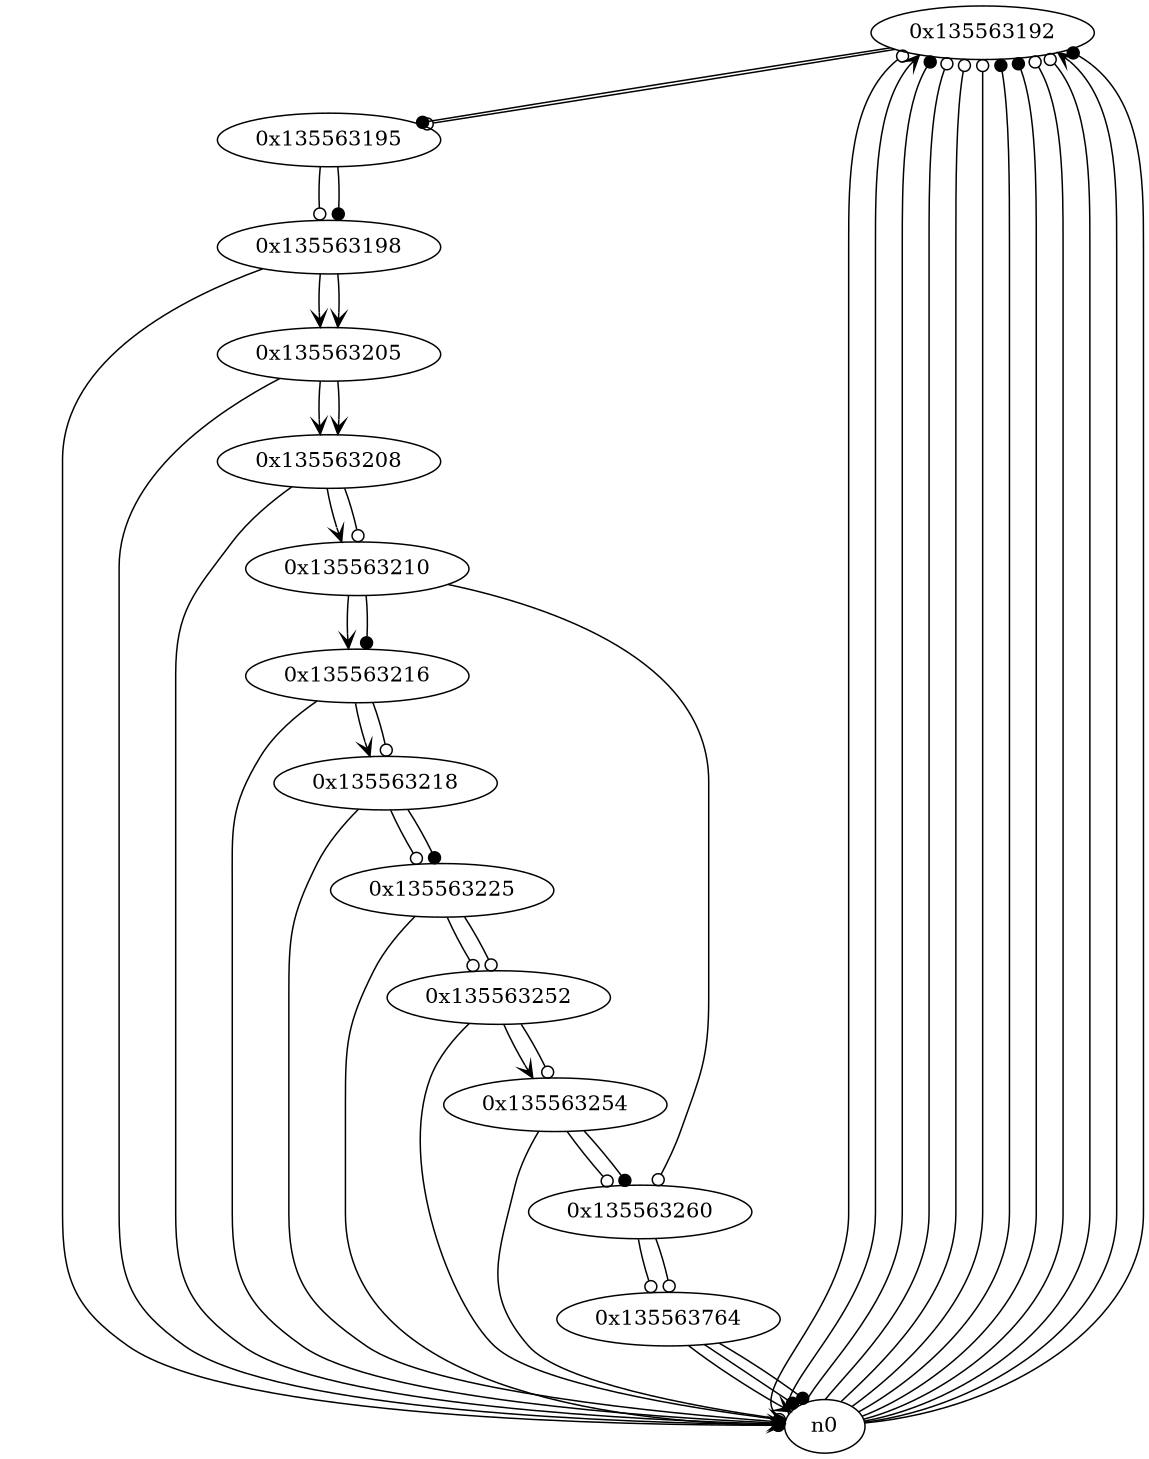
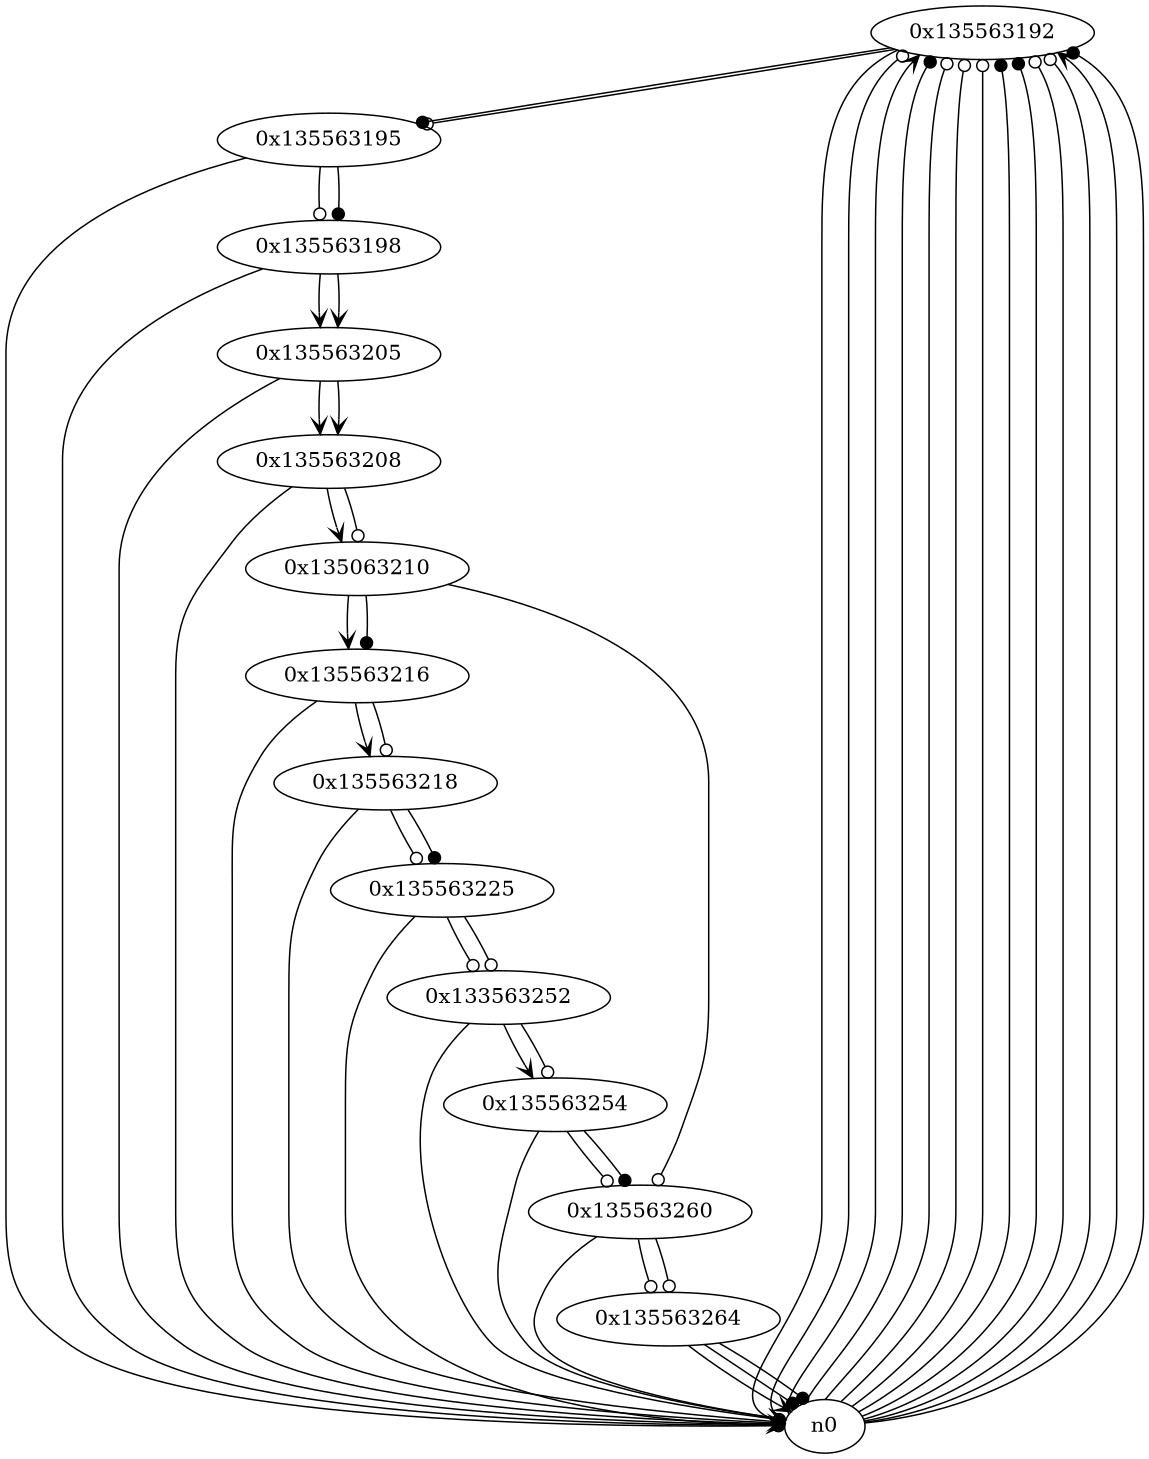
(357, 569) -> (357, 569)
none -> (822, 733)
(499, 998) -> (499, 998)
none -> (6, 1051)
(382, 1307) -> (382, 1307)
(669, 1319) -> (669, 1319)
none -> (548, 1350)
